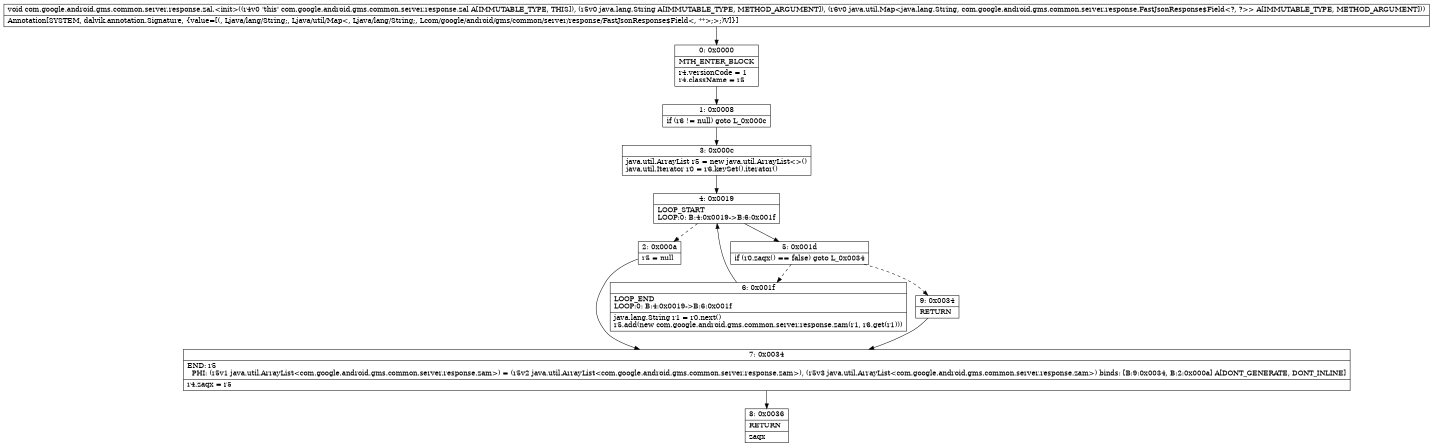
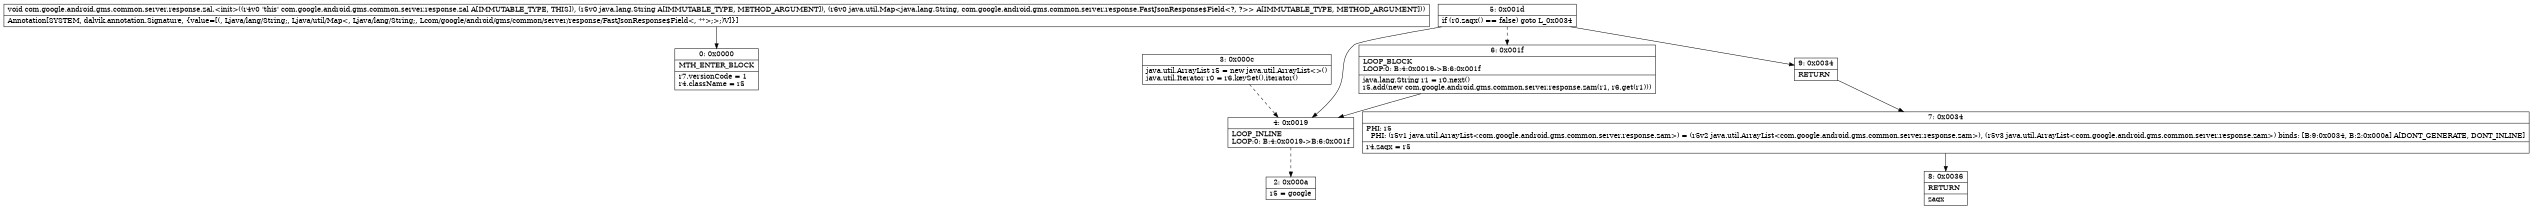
(713, 73) -> (713, 77)
(717, 116) -> none
(717, 182) -> (1262, 99)
(681, 210) -> (1257, 134)
(760, 231) -> (1358, 43)
(658, 258) -> (1291, 194)
(896, 275) -> (1680, 46)
(634, 299) -> (1387, 62)
(597, 304) -> none
(203, 366) -> (1380, 129)
